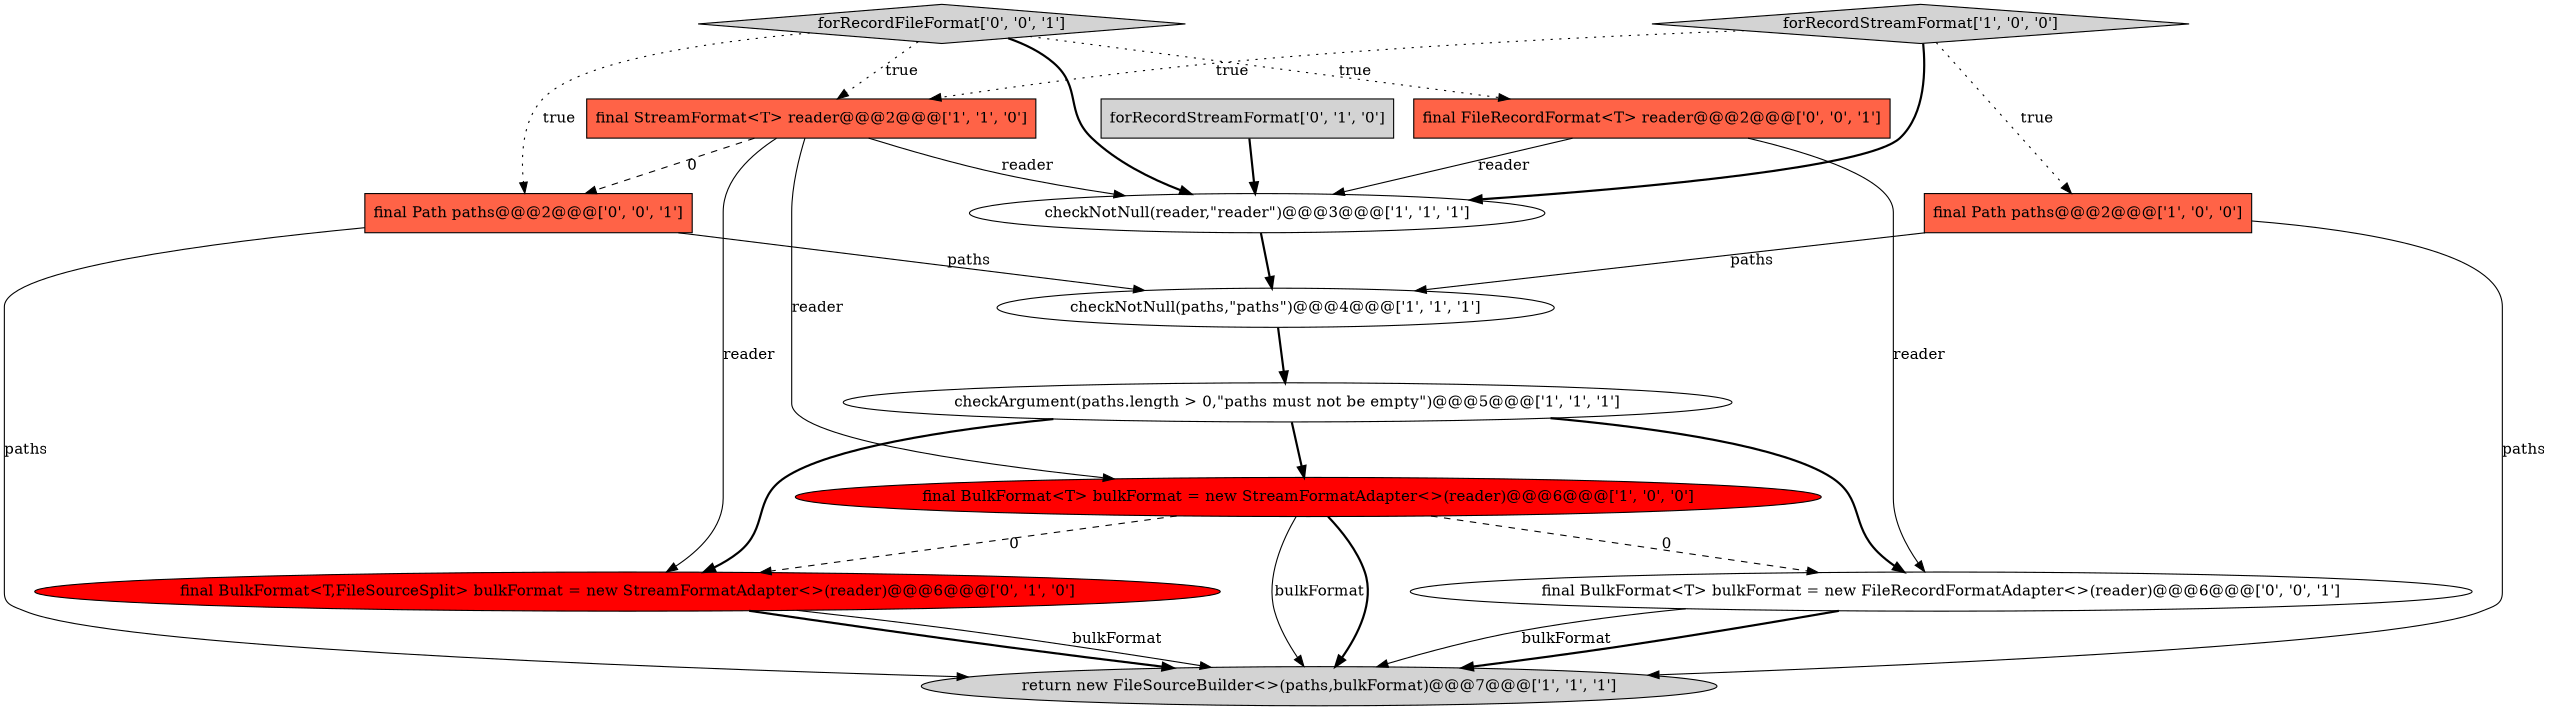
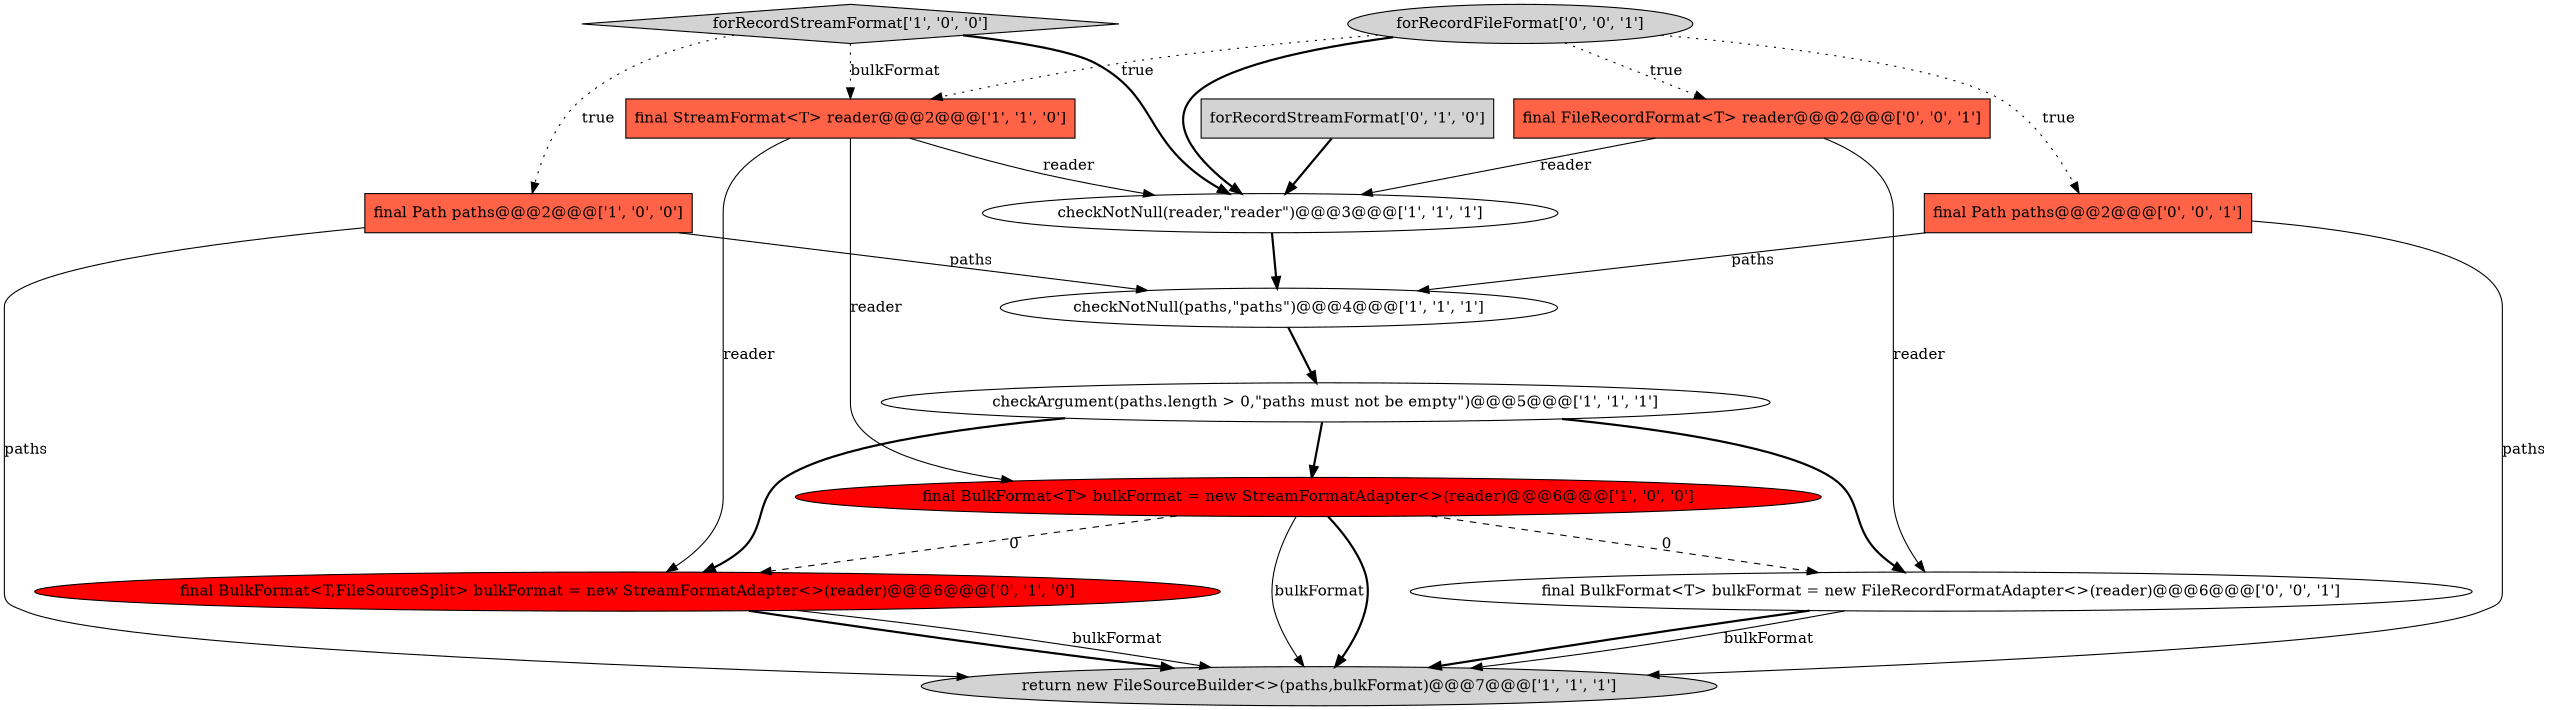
(942, 24) -> (1520, 24)
(1233, 71) -> (896, 71)
(675, 164) -> none
